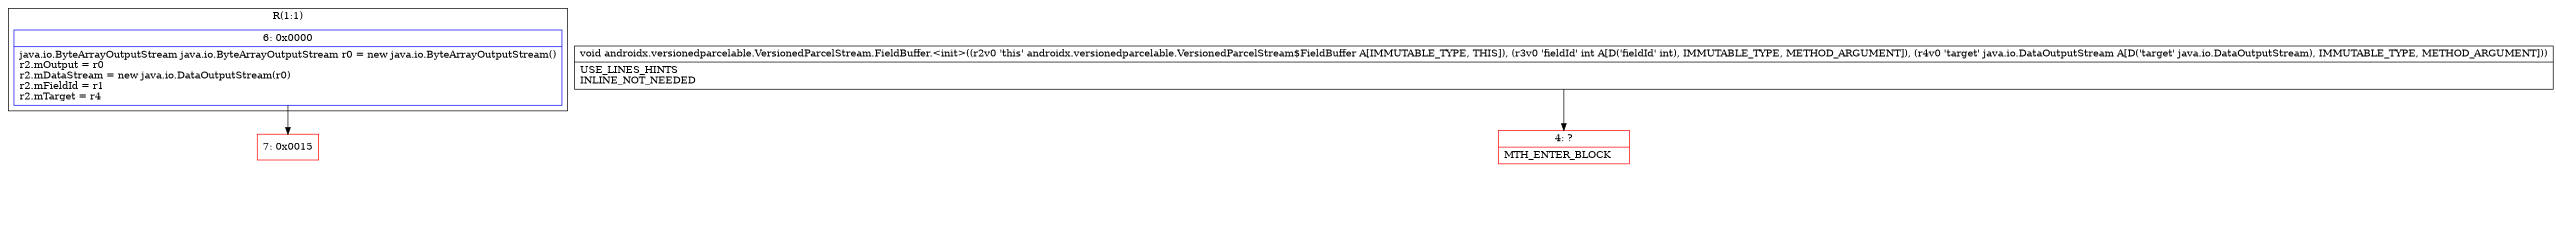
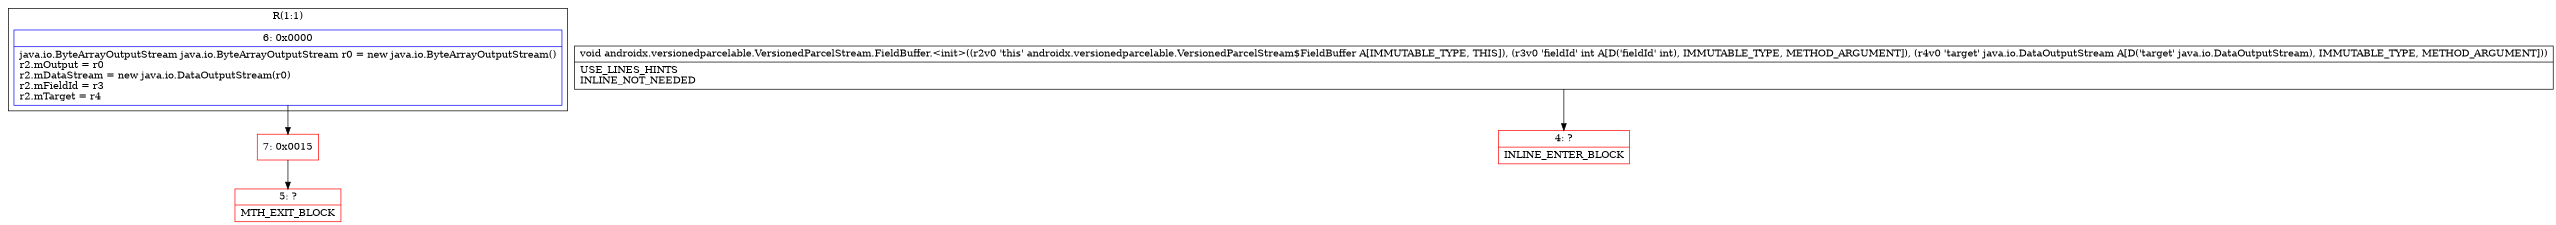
(62, 86) -> (62, 86)
(1558, 155) -> (1564, 155)
none -> (288, 205)
